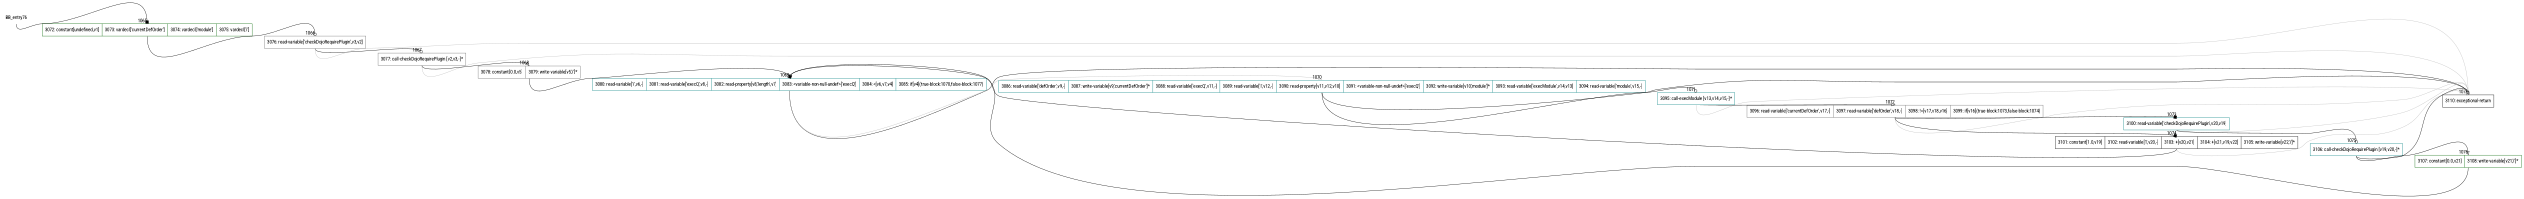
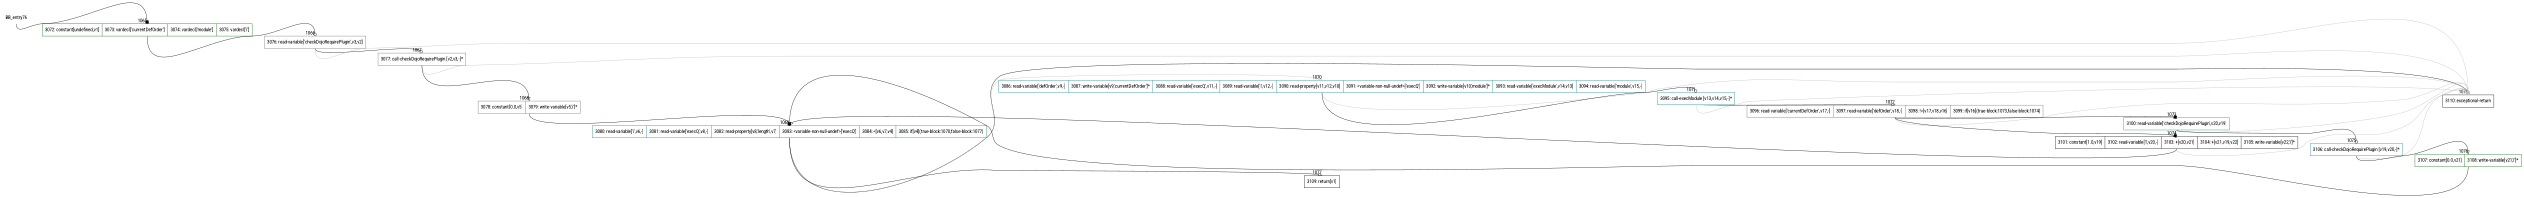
(1893, 82) -> (1893, 82)
(2420, 135) -> (2420, 135)
none -> (1322, 182)
